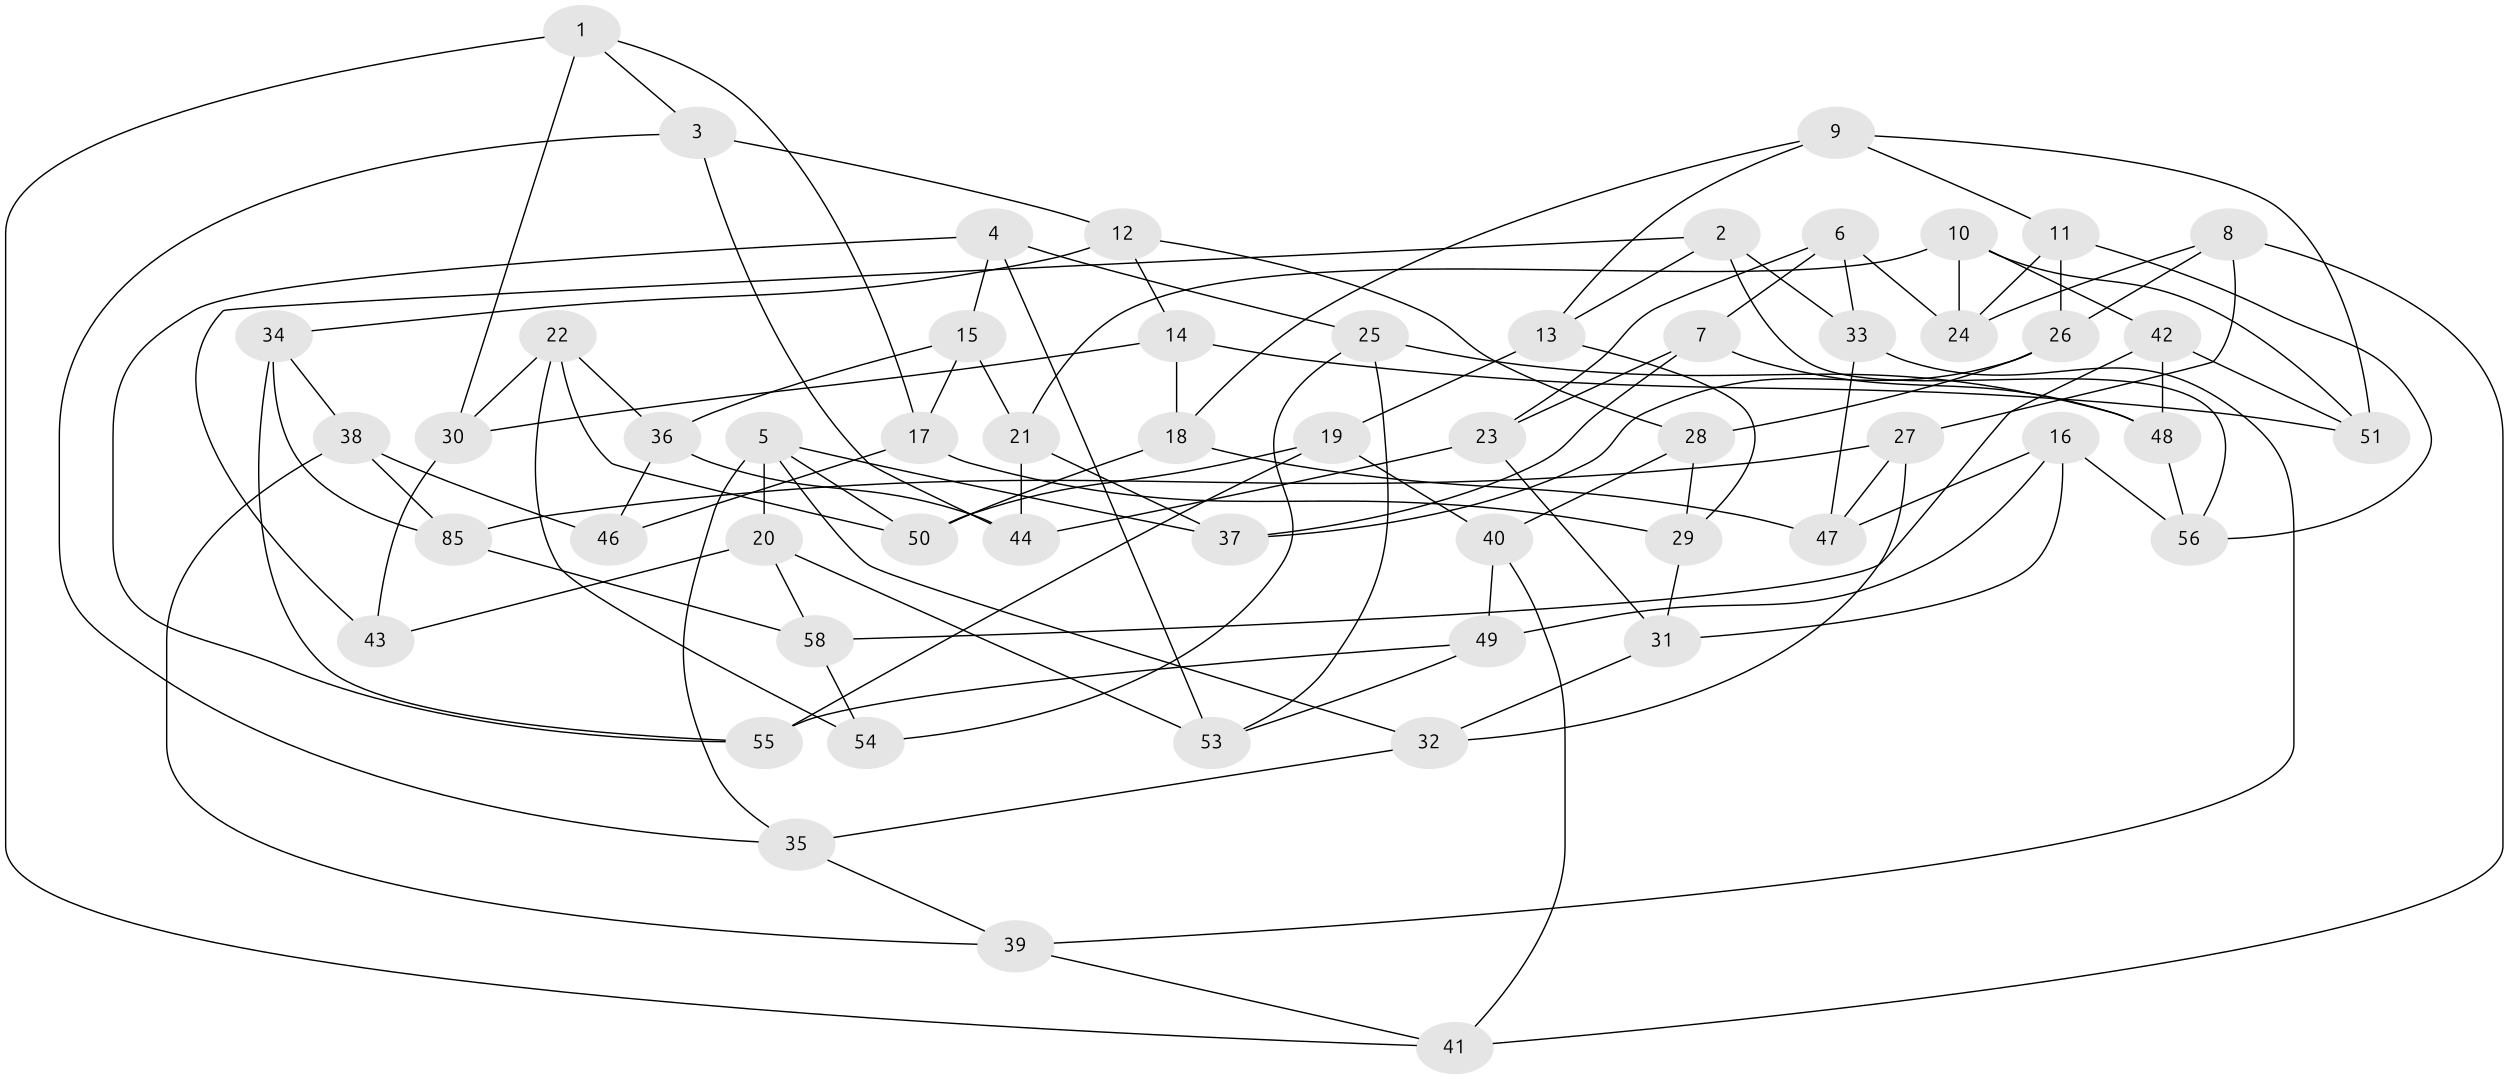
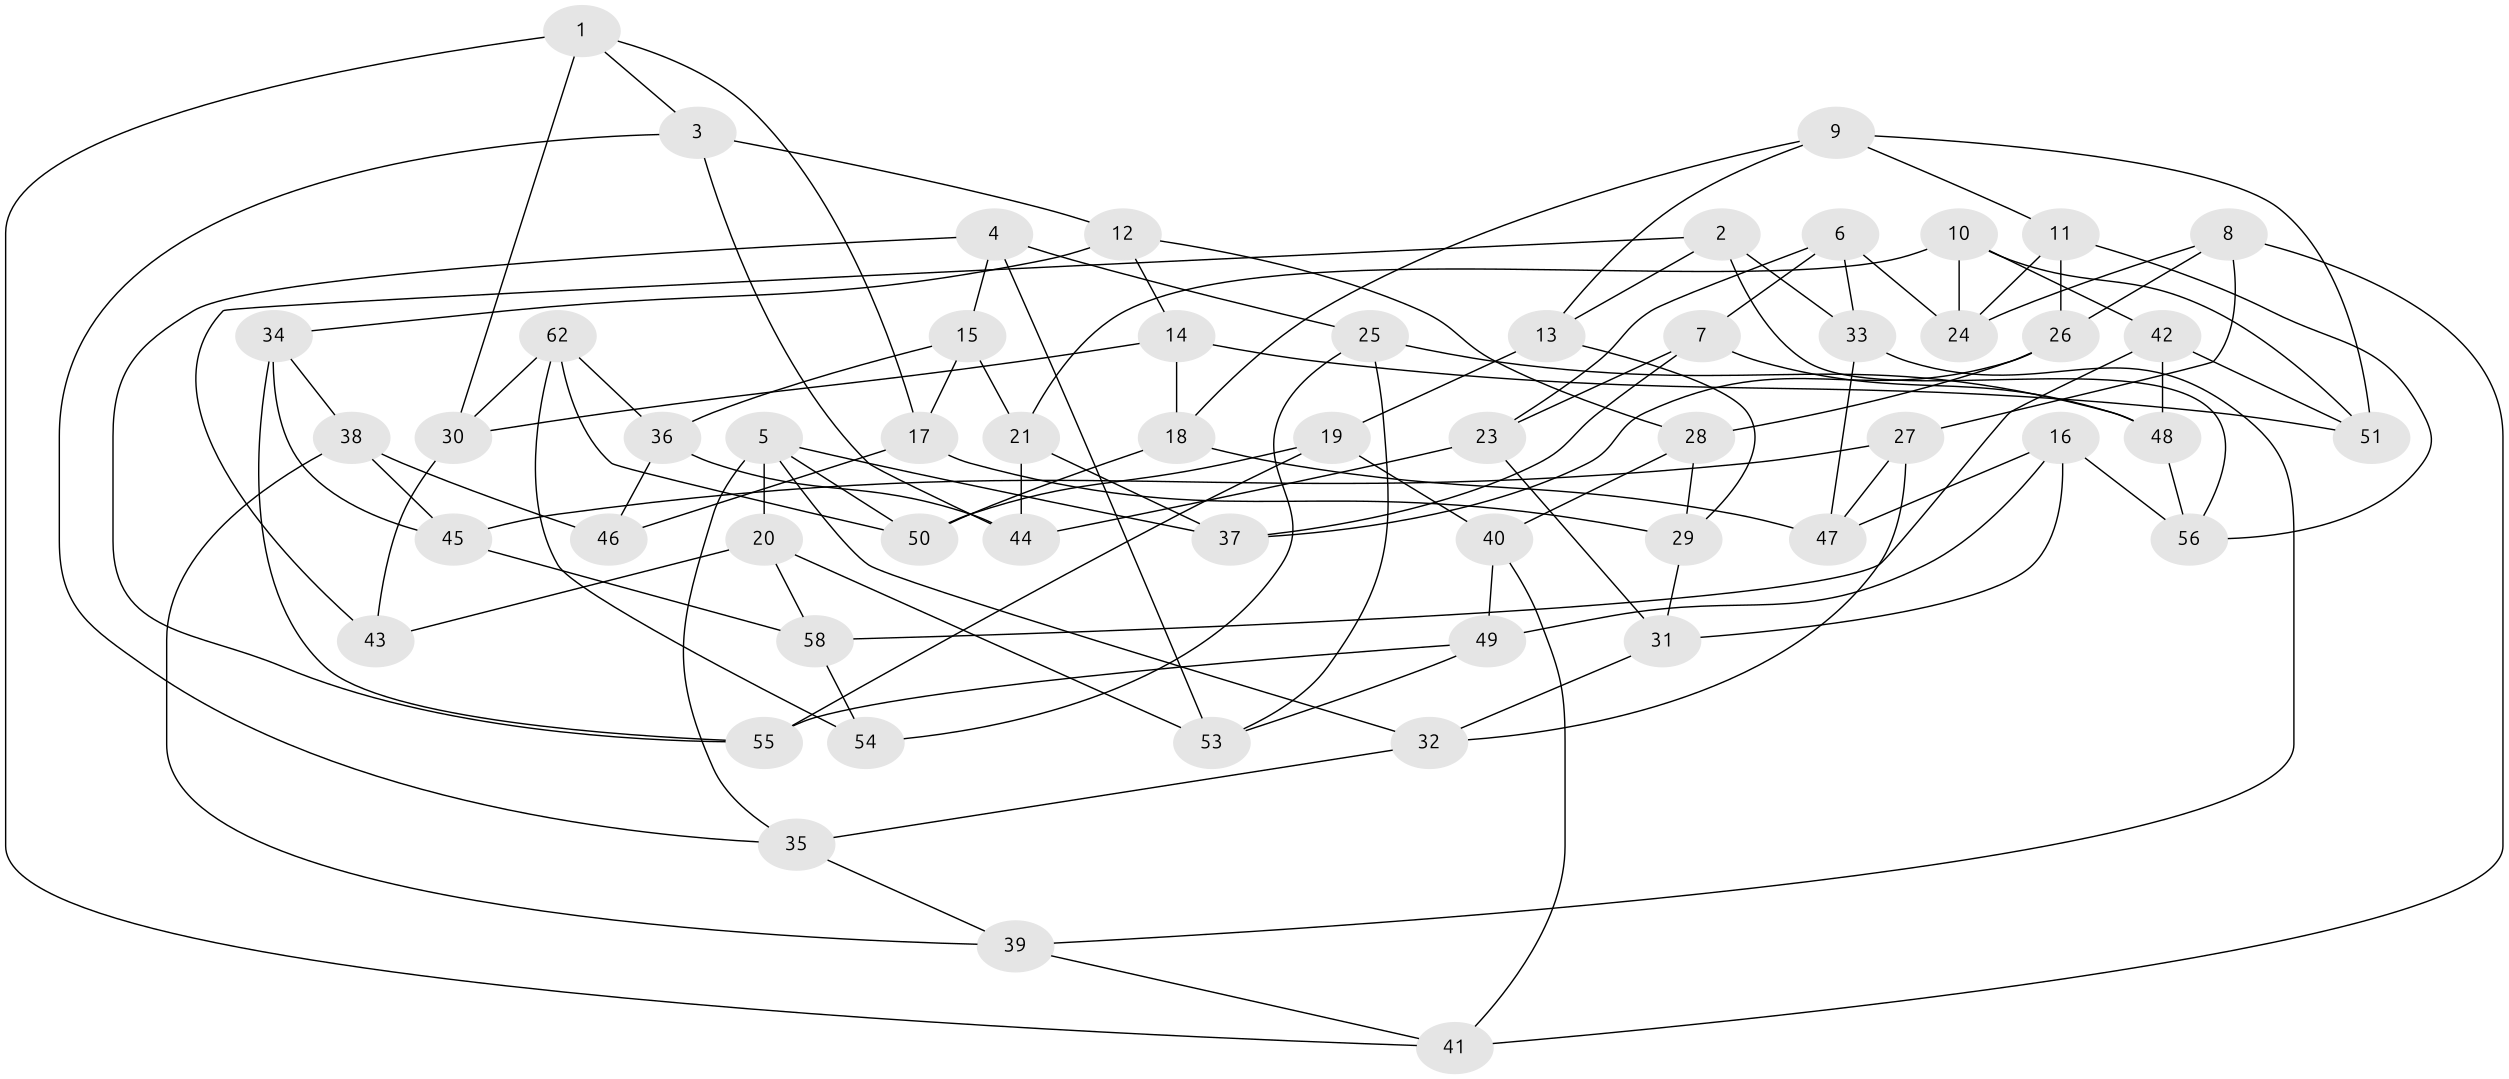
(558, 336) -> (558, 336)
(453, 540) -> (453, 540)
